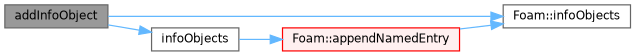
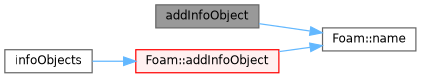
(567, 16) -> (369, 39)
(124, 28) -> none
(371, 39) -> (207, 61)
